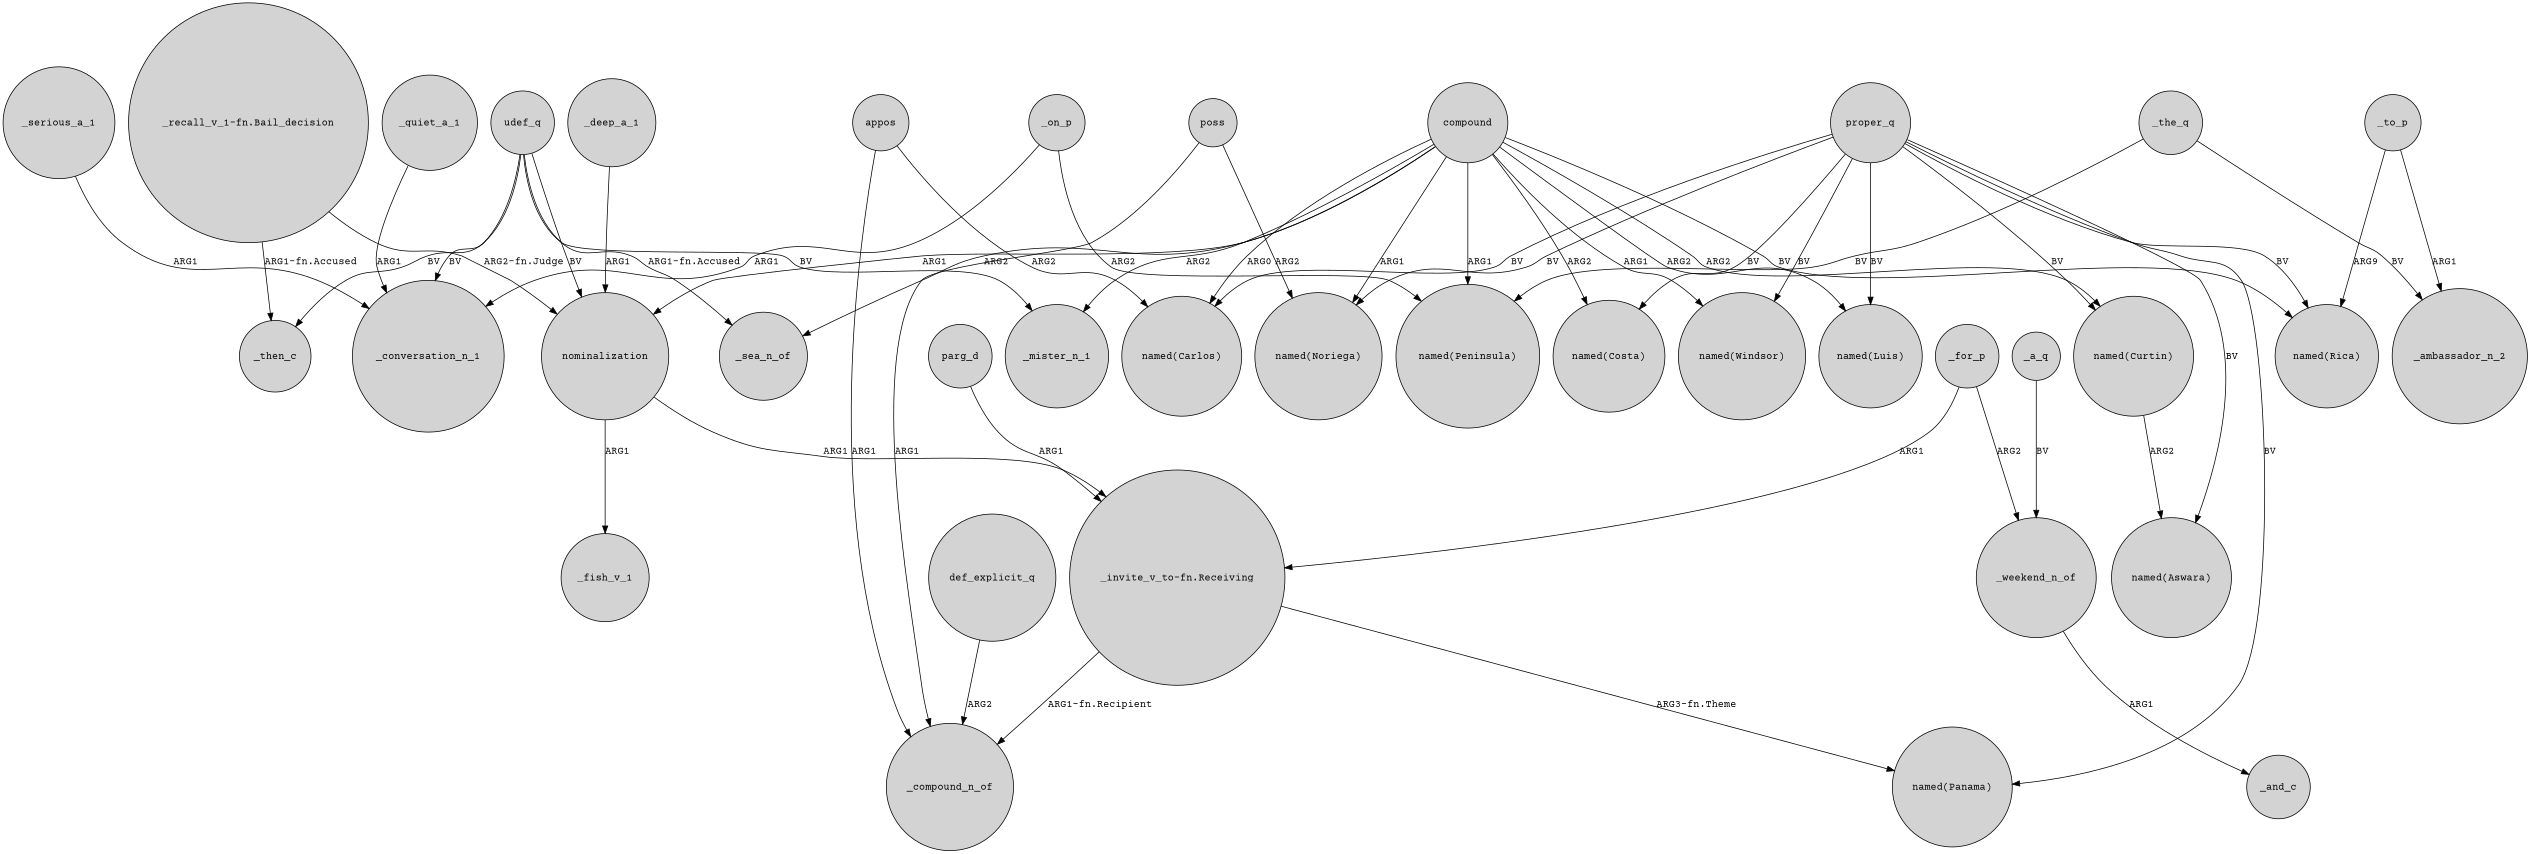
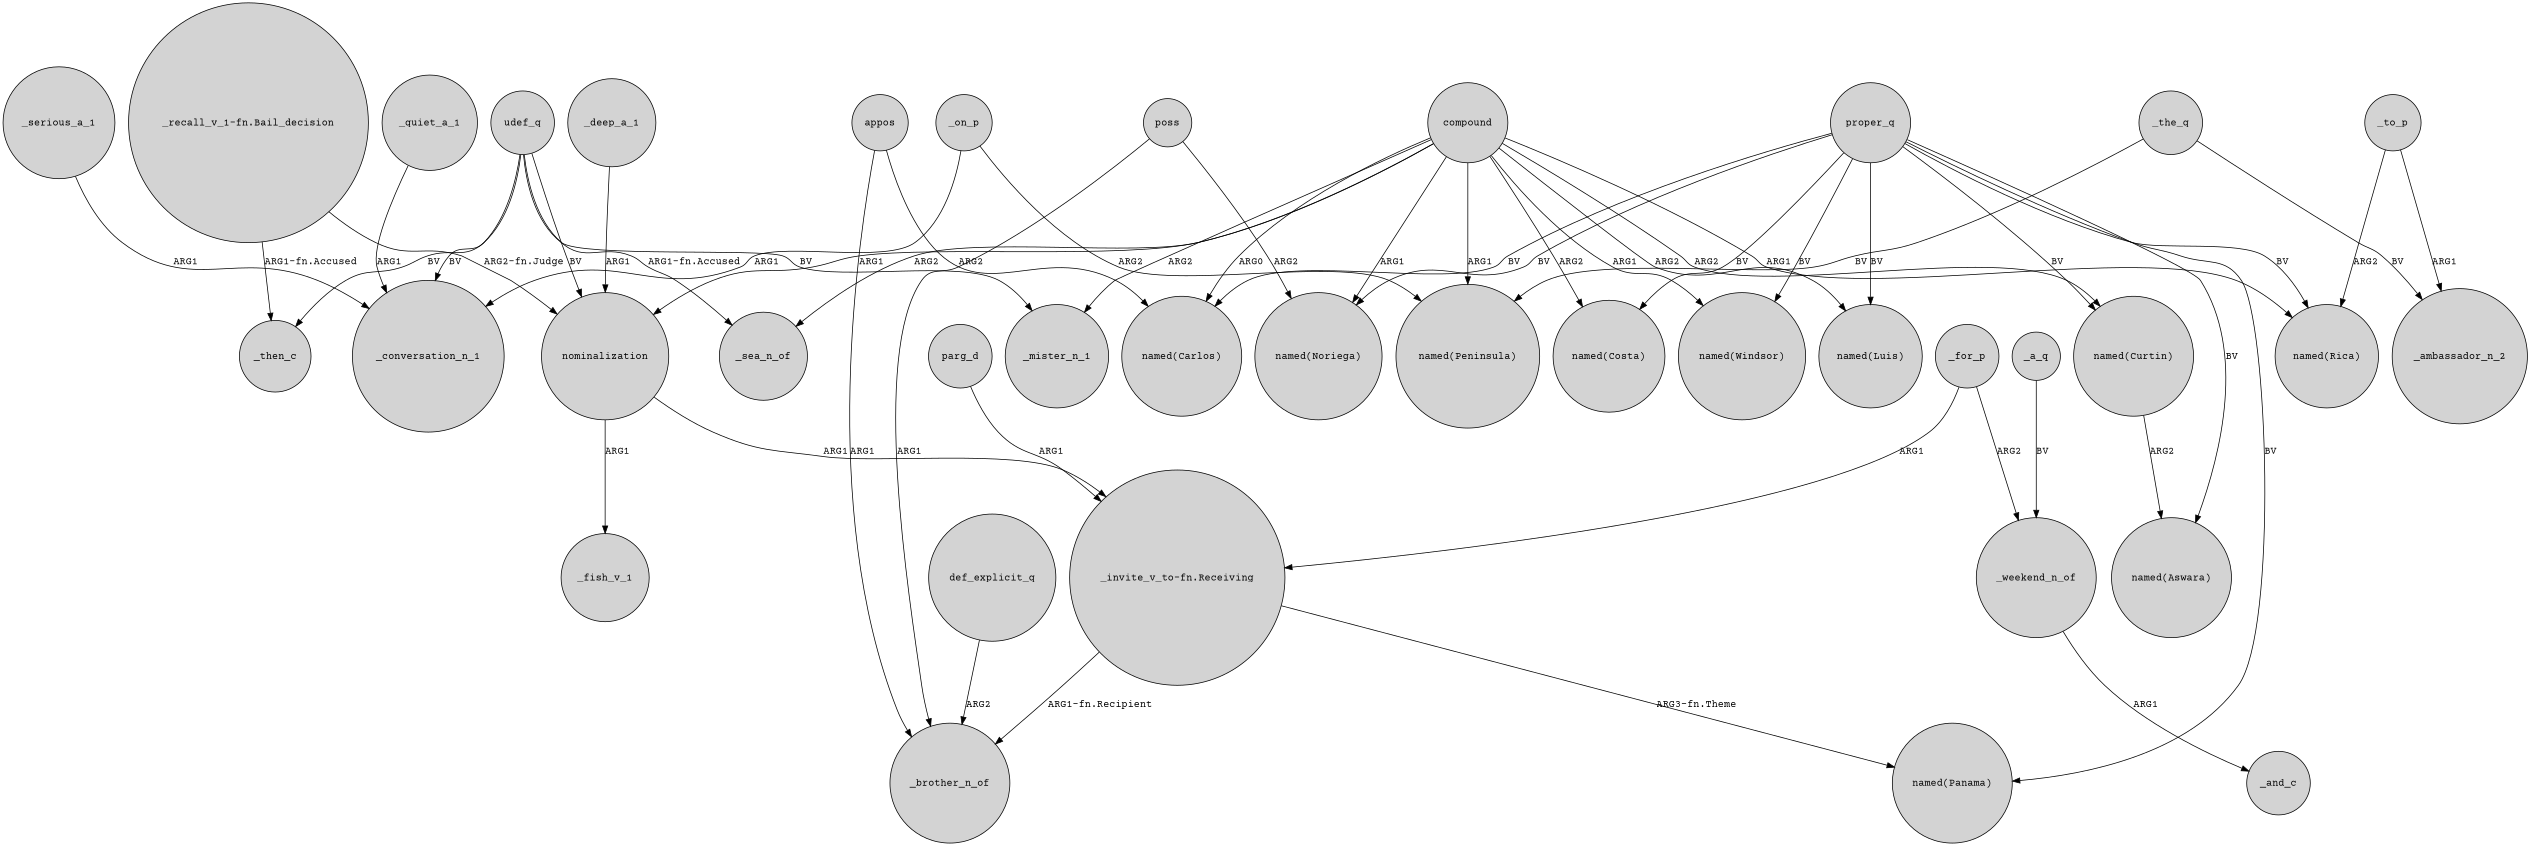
(1785, 261) -> (1779, 261)
(2366, 261) -> (2366, 261)
(950, 787) -> (950, 783)
